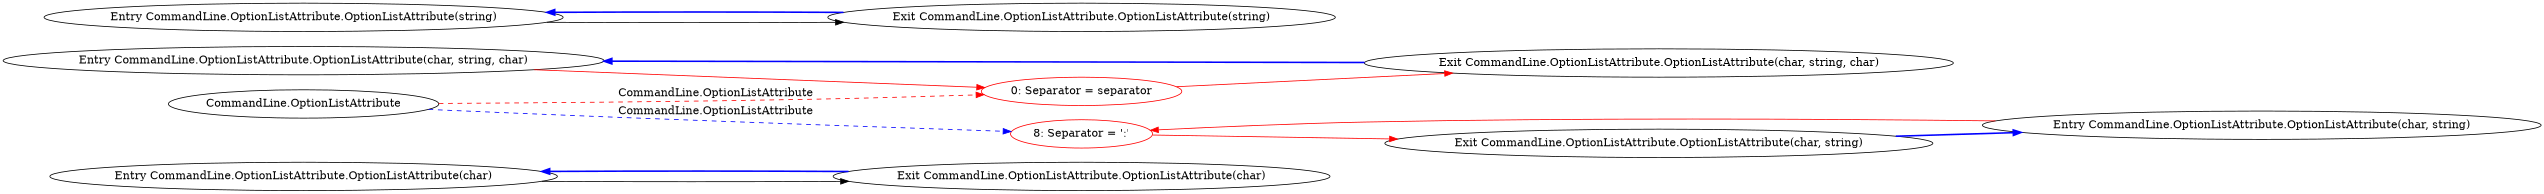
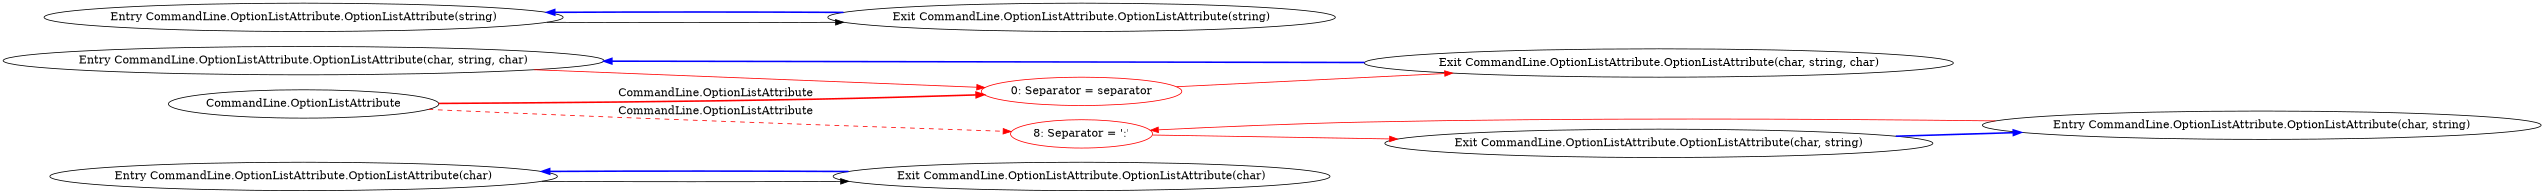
(707, 101) -> (707, 101)
(716, 121) -> (716, 121)
